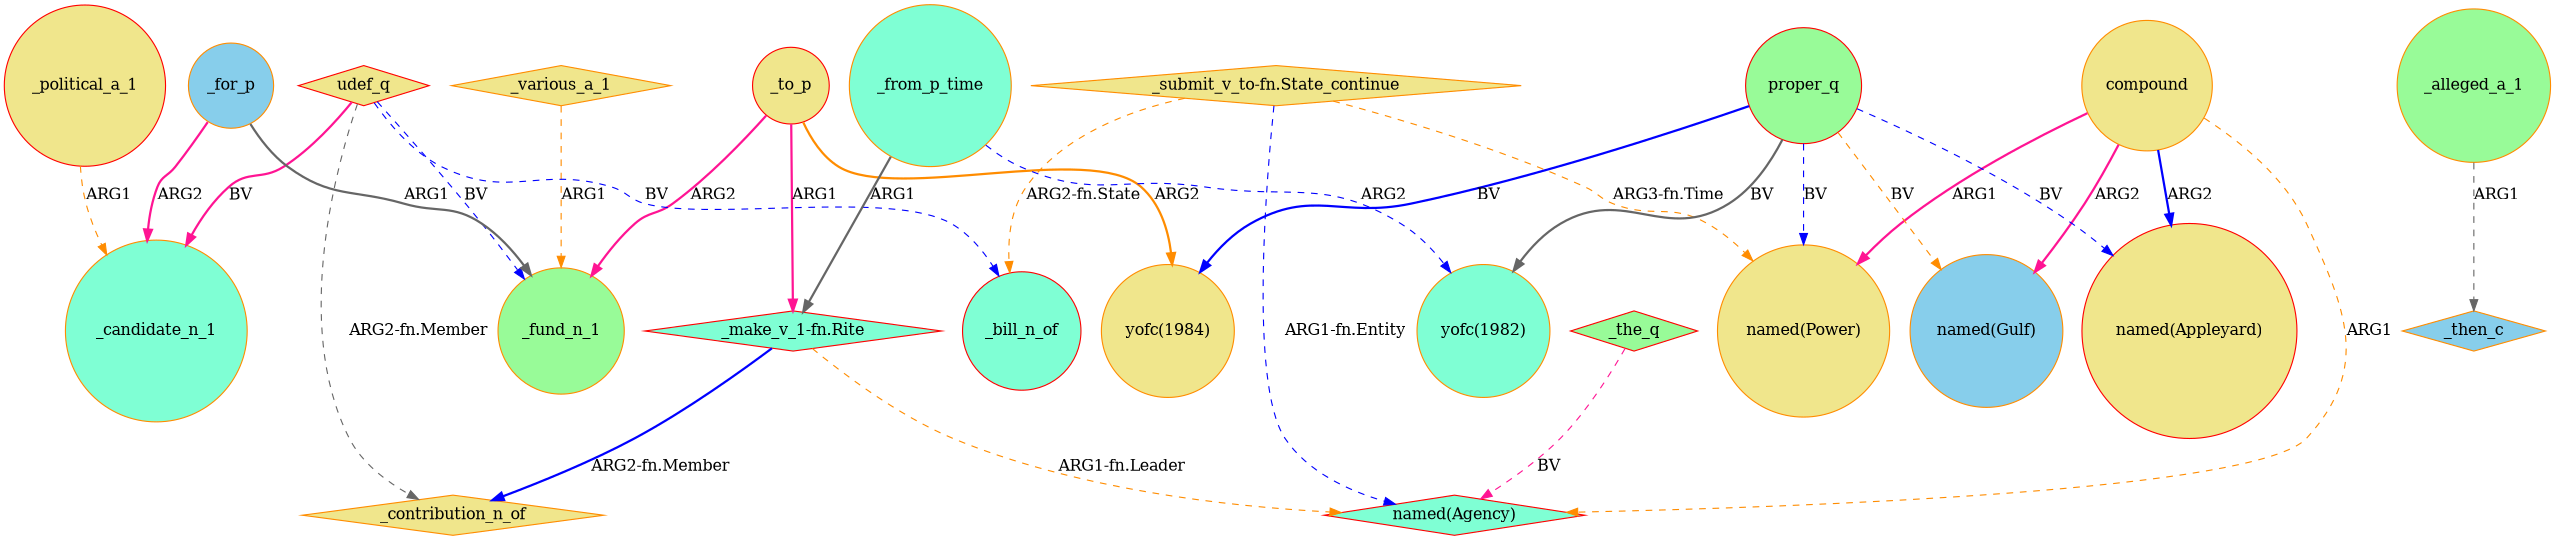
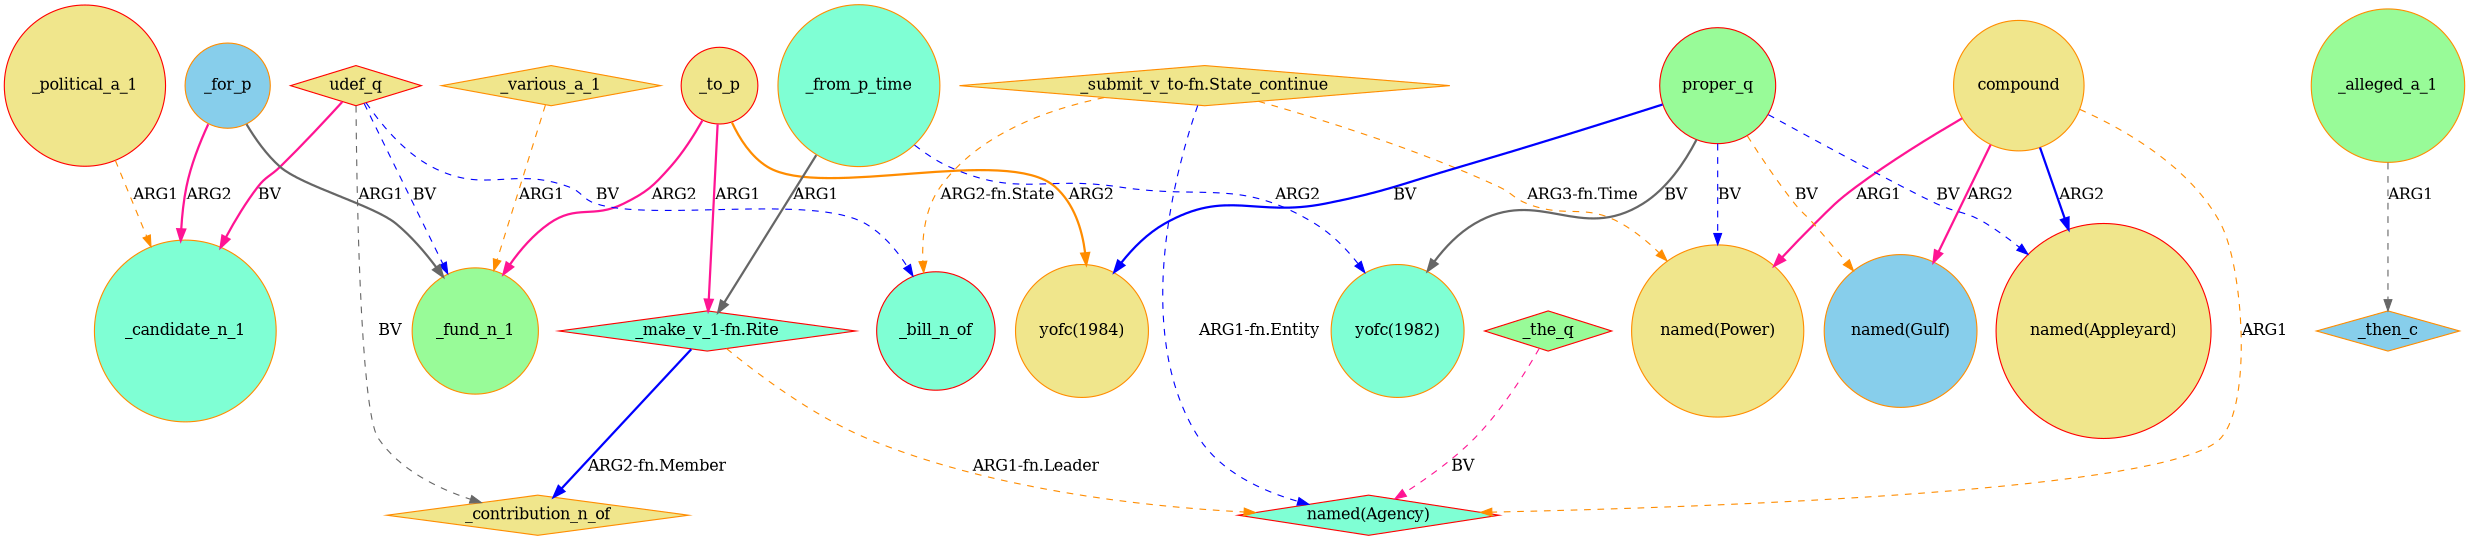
(418, 331) -> (390, 331)
